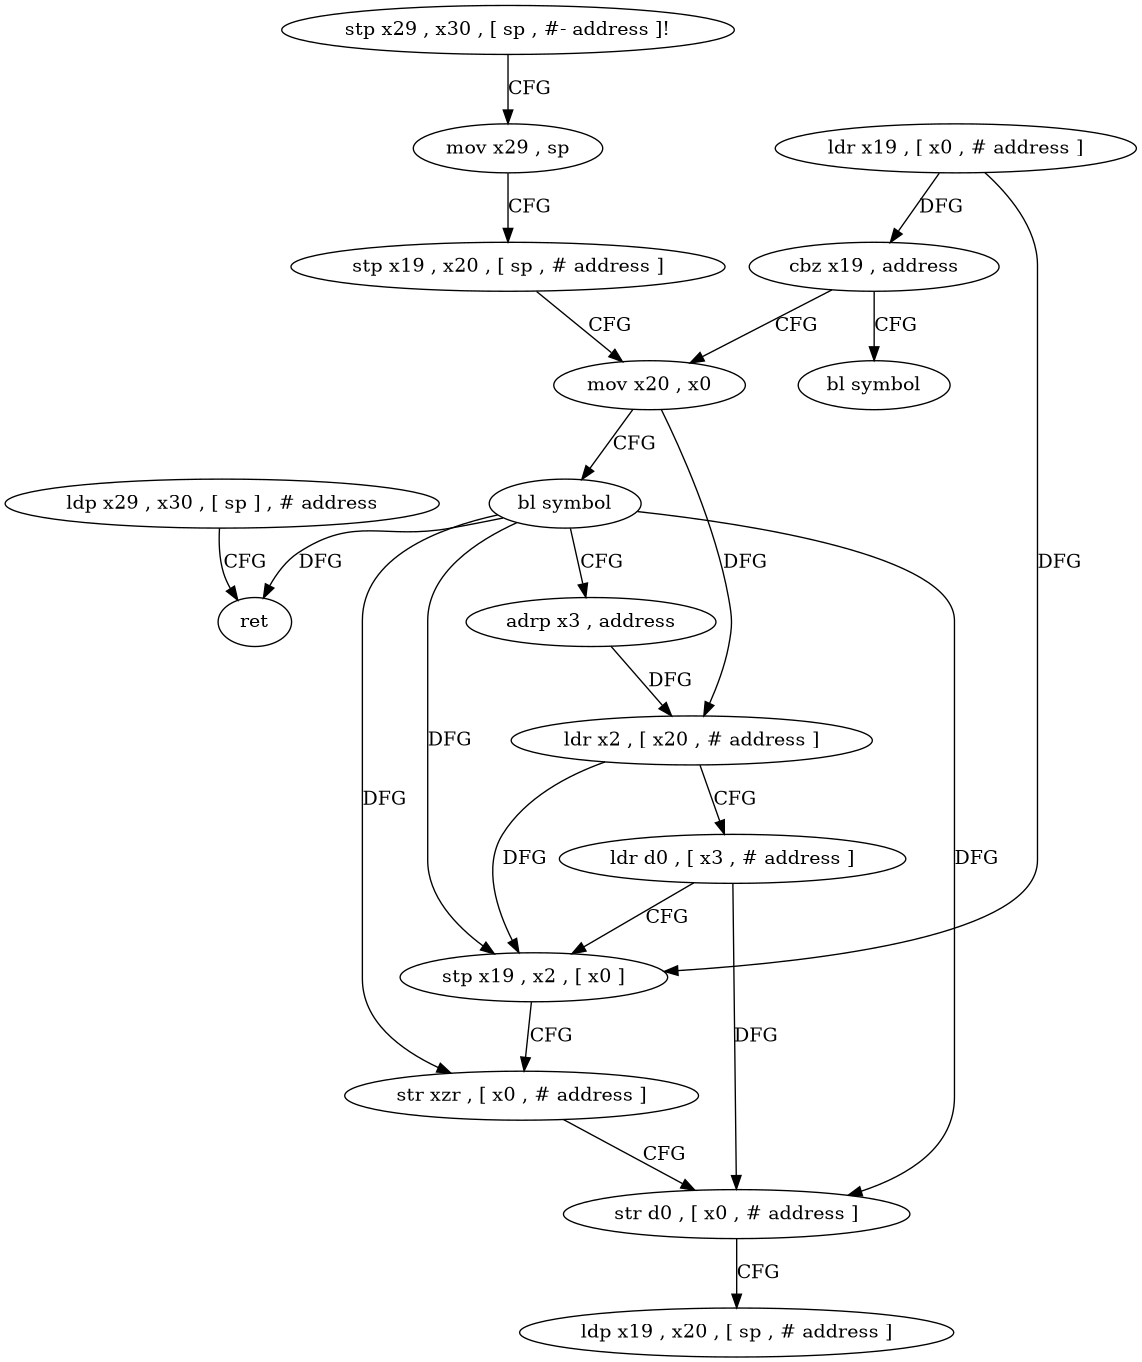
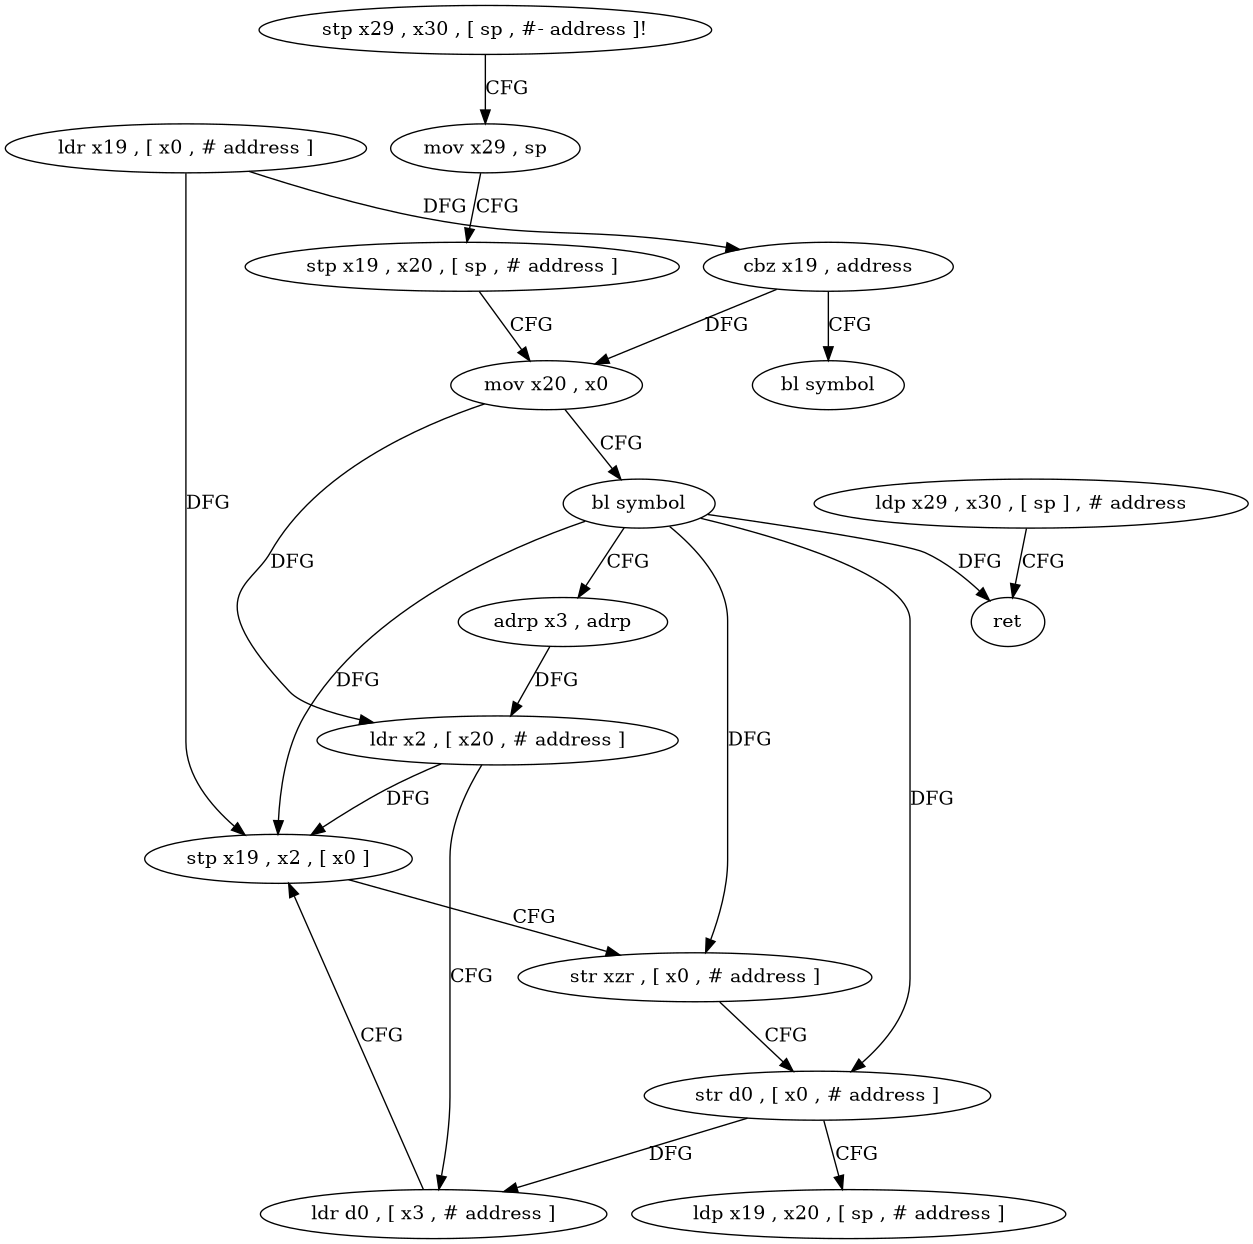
(797, 326) -> (727, 326)
(591, 622) -> (563, 622)
(735, 1030) -> (632, 1153)
